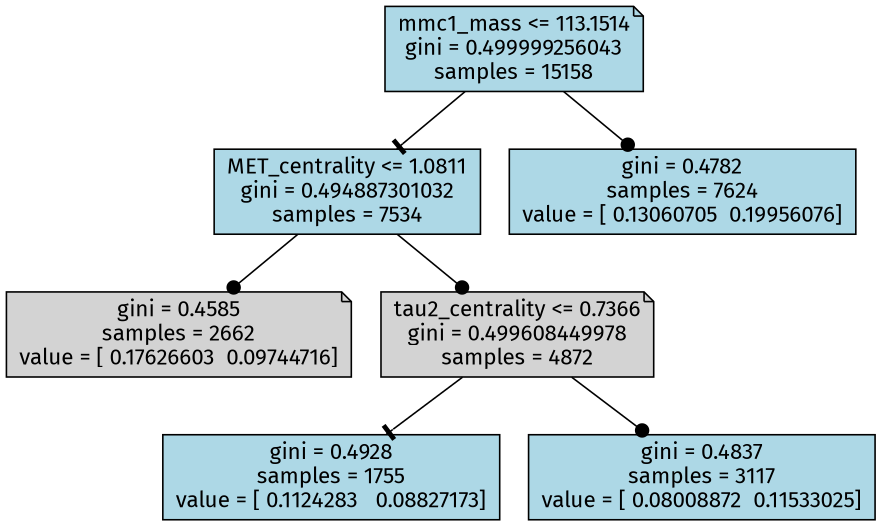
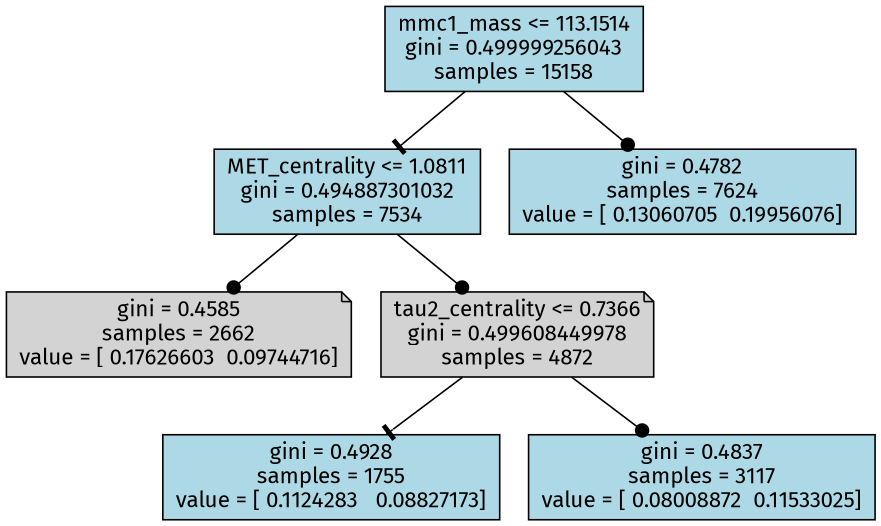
(514, 49) -> (514, 49)
